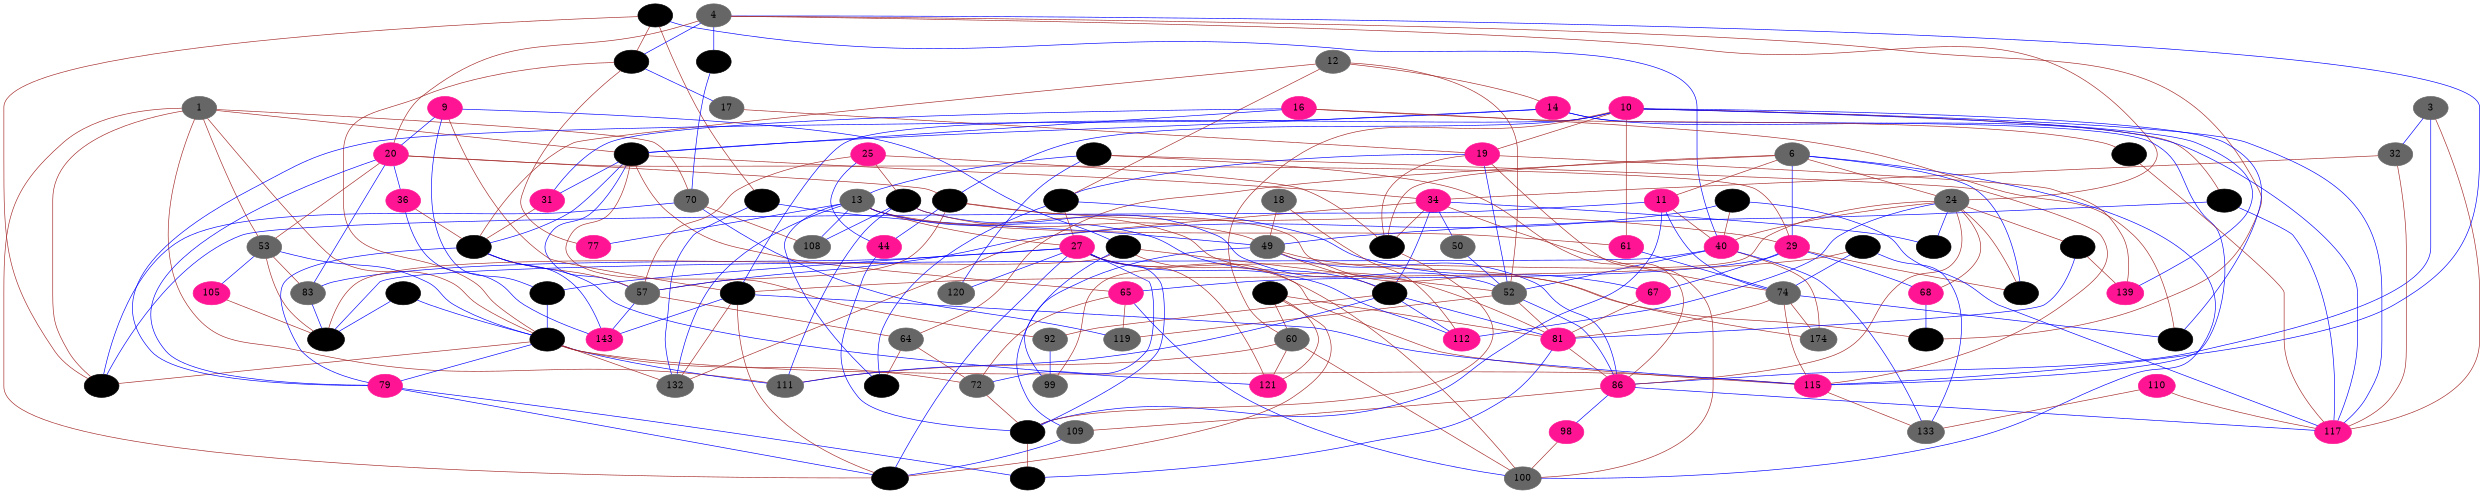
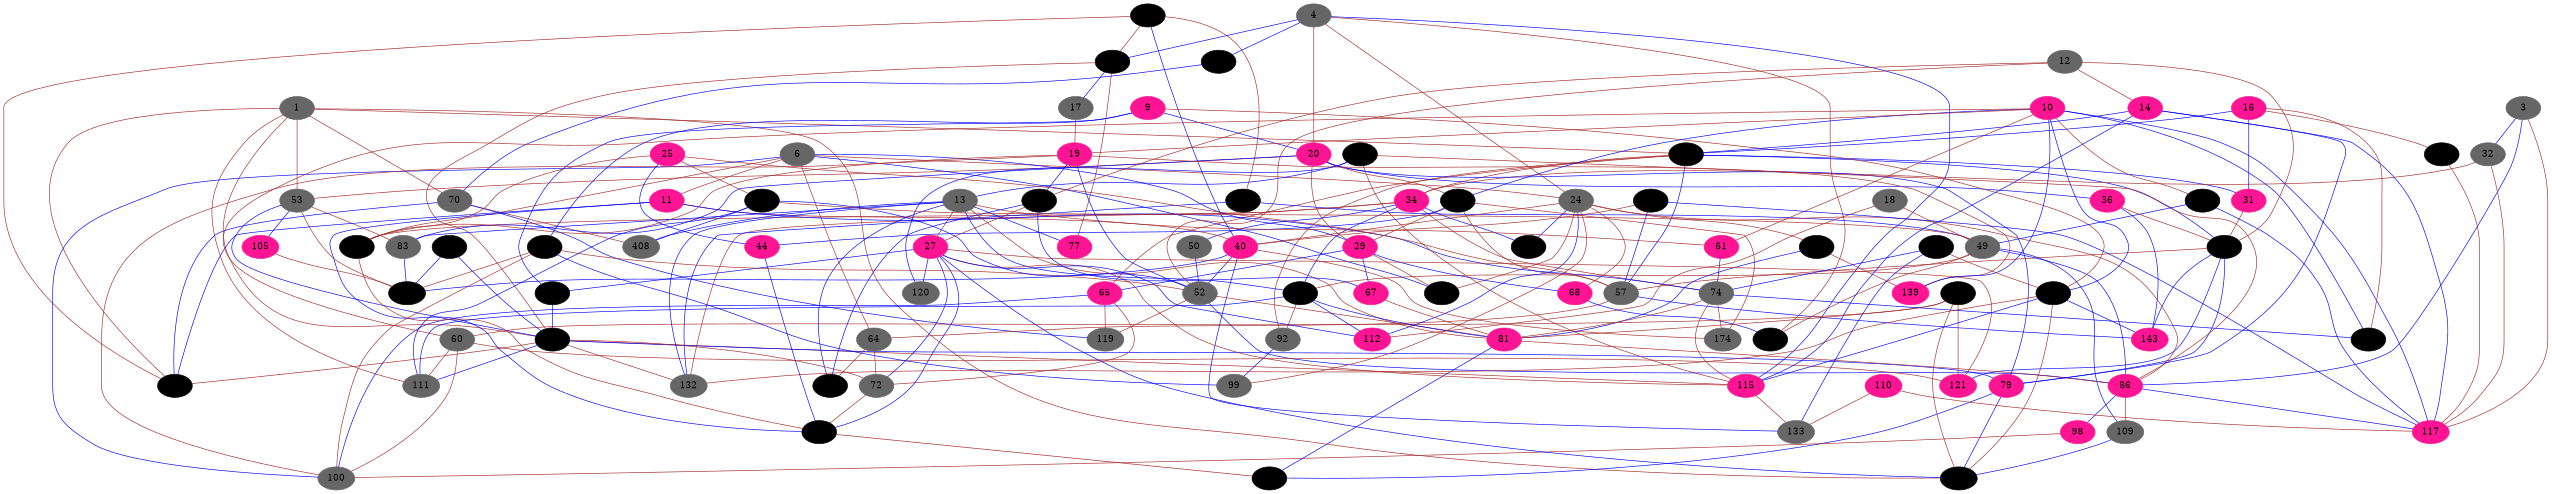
(812, 247) -> (641, 247)
(690, 262) -> (679, 219)
